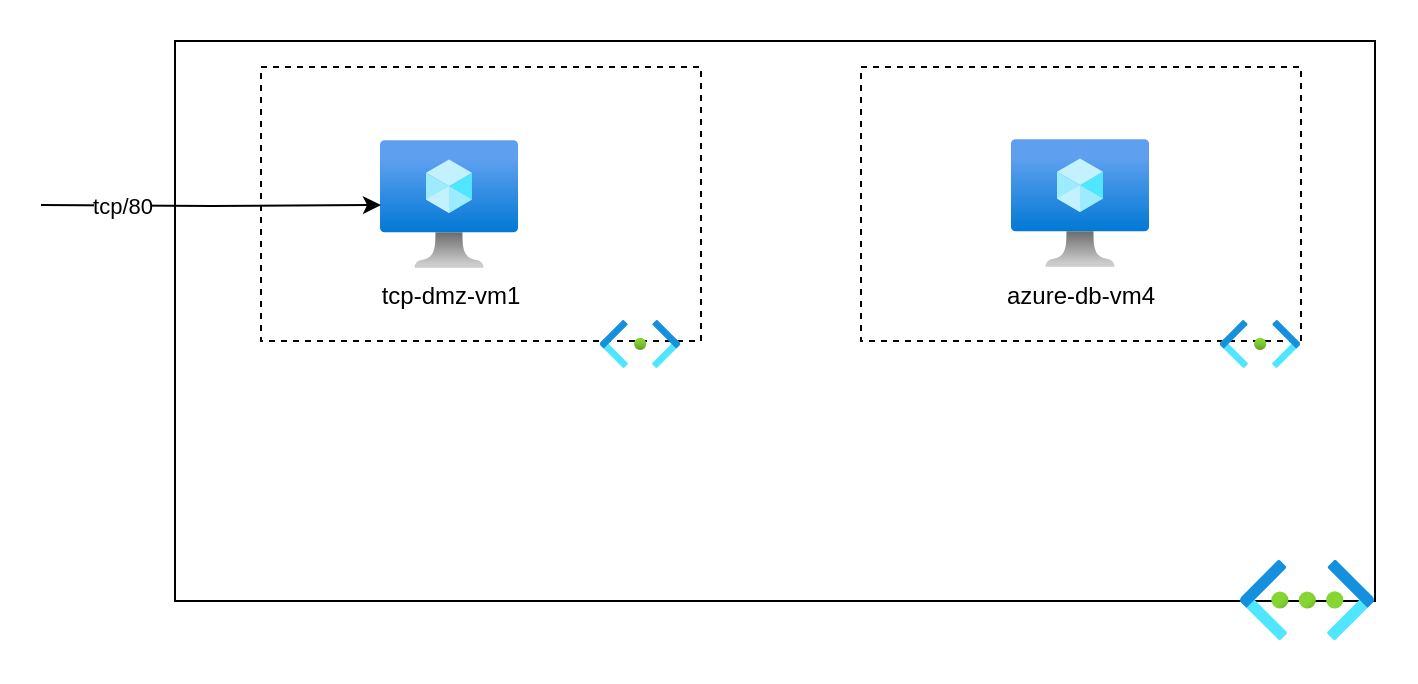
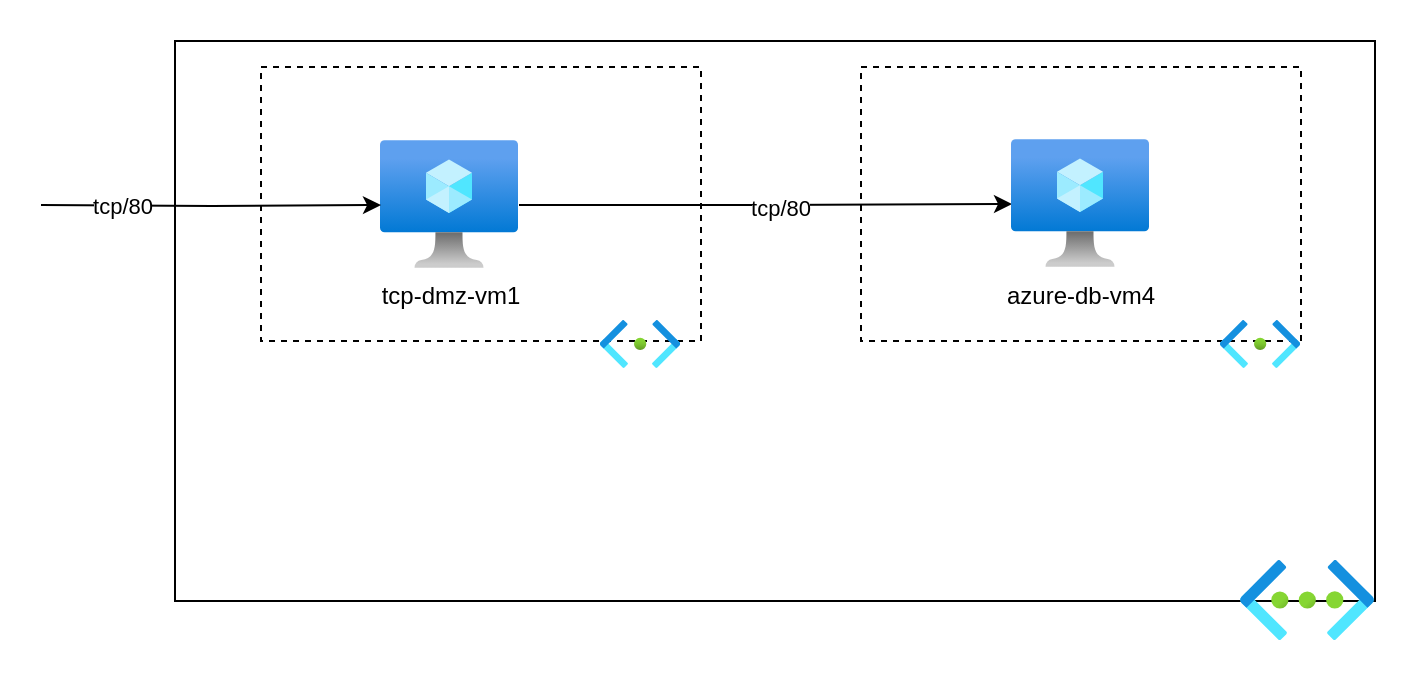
none -> (759, 205)
